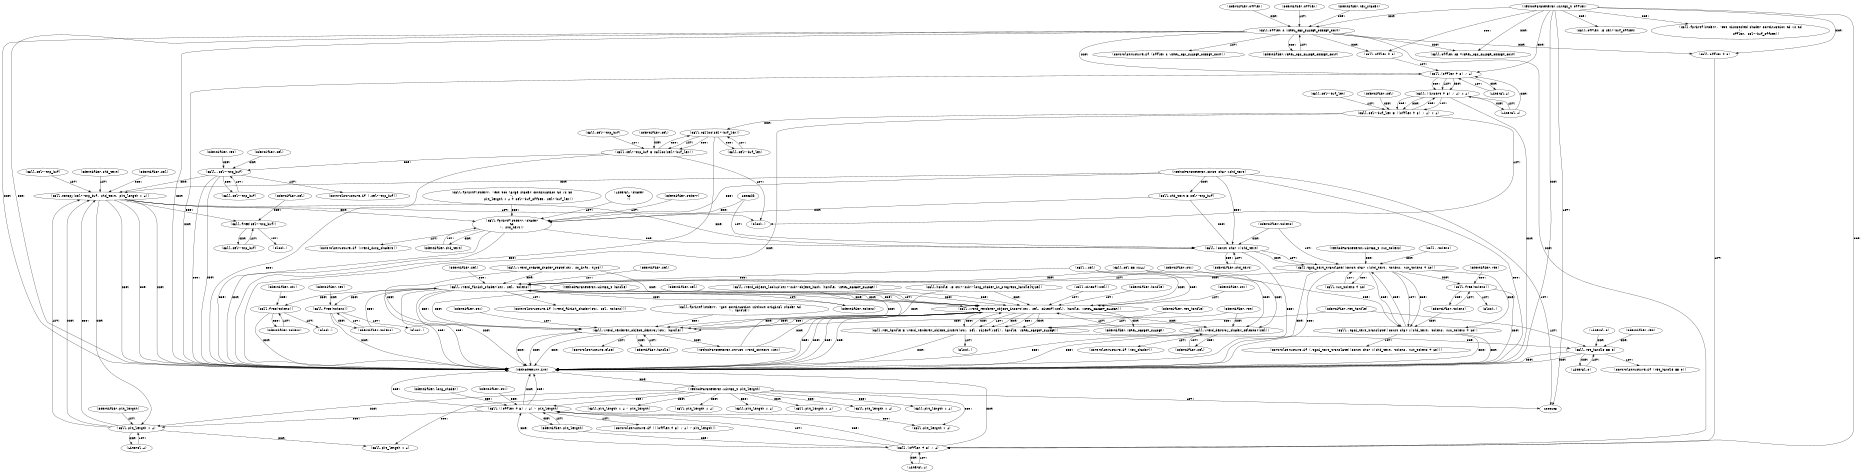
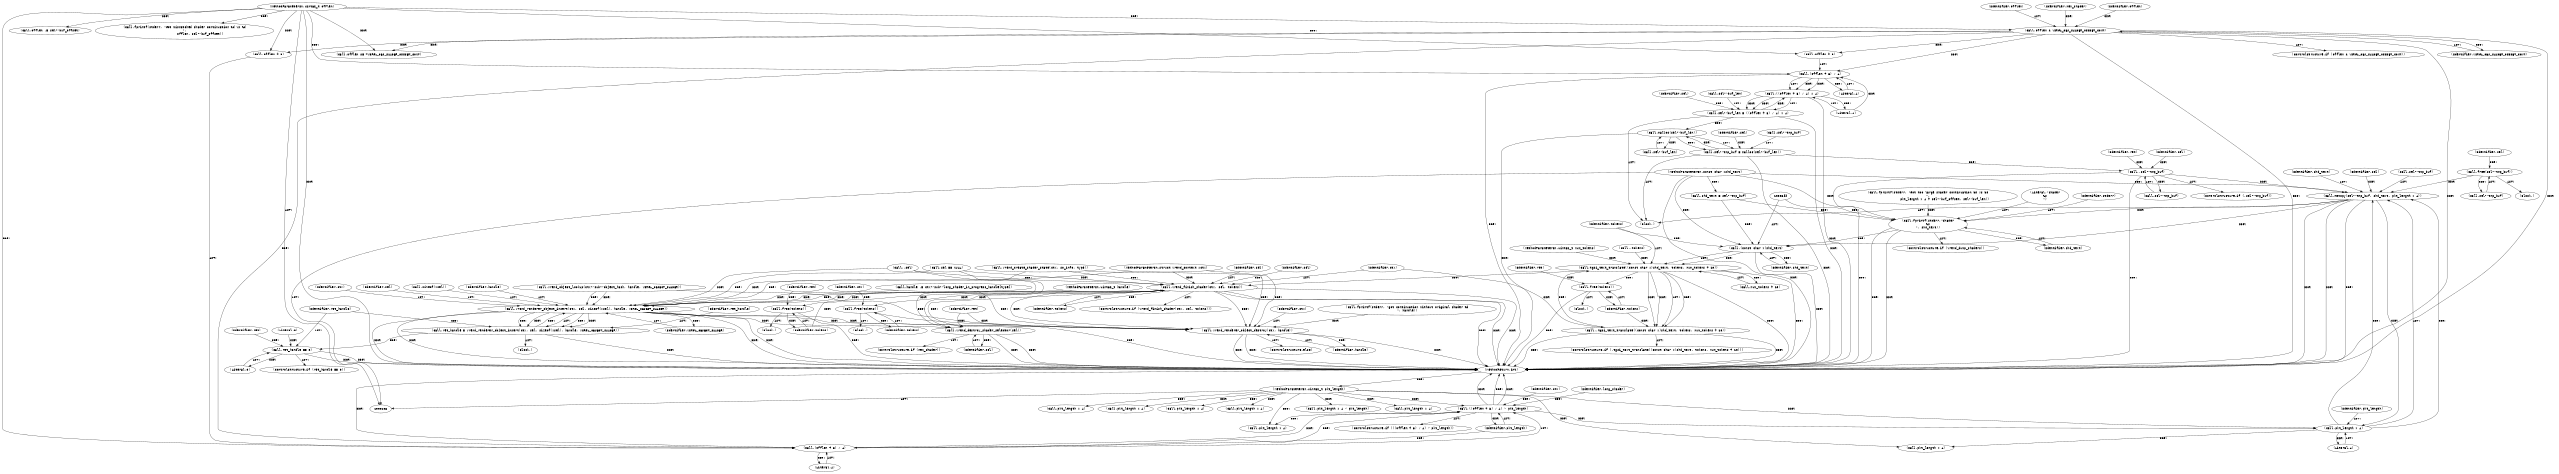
(1442, 94) -> (1792, 94)
(177, 210) -> (2433, 184)
none -> (1024, 297)
(1291, 309) -> (1821, 309)
(687, 340) -> (1266, 276)
